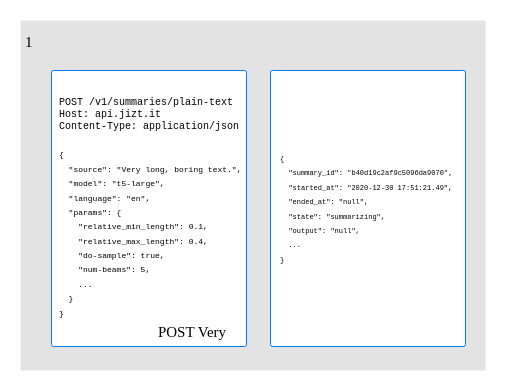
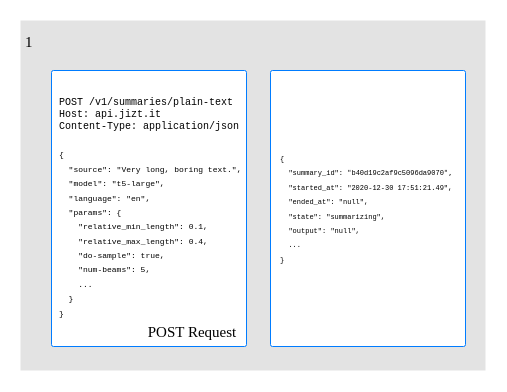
(193, 332) -> (193, 332)
